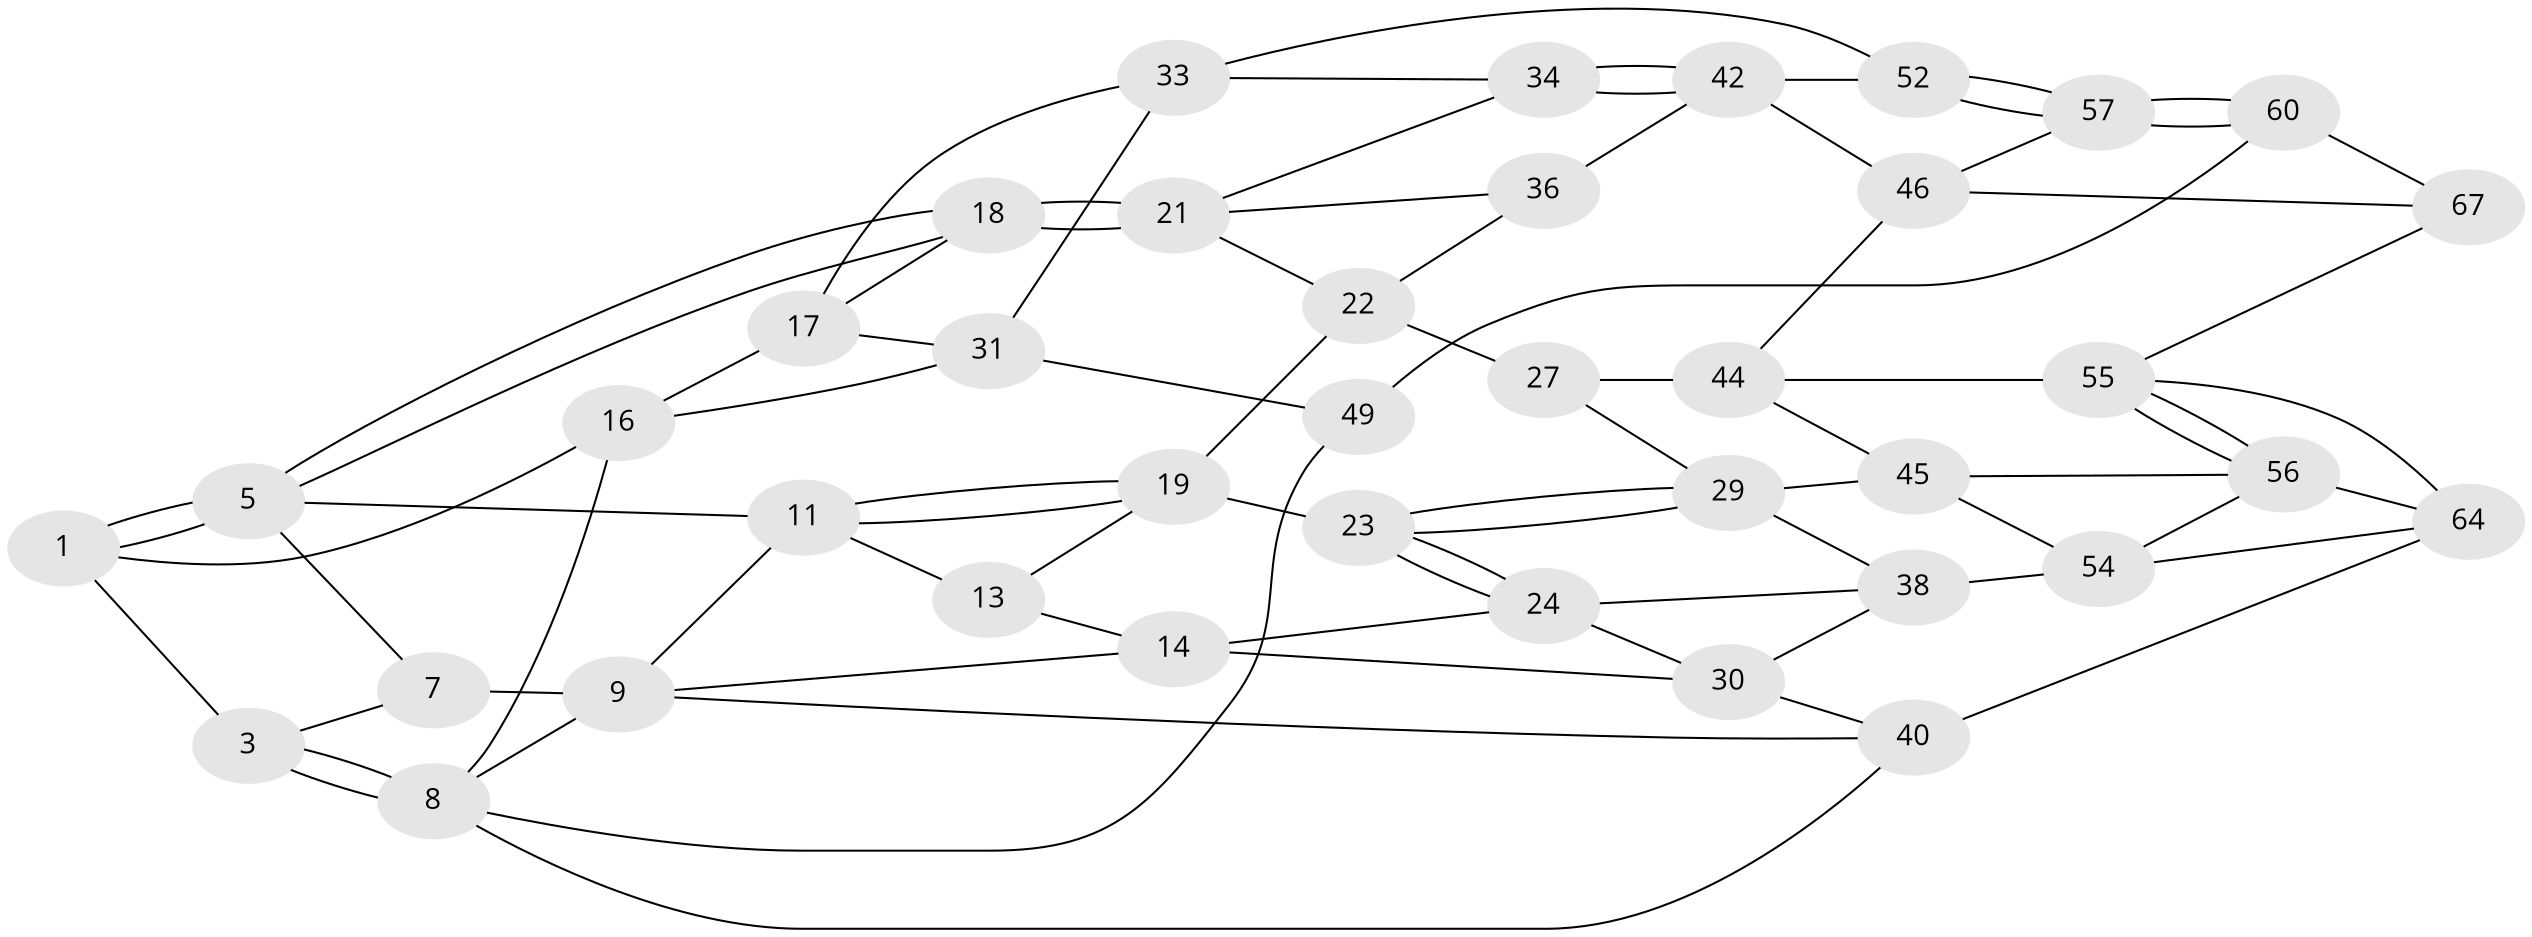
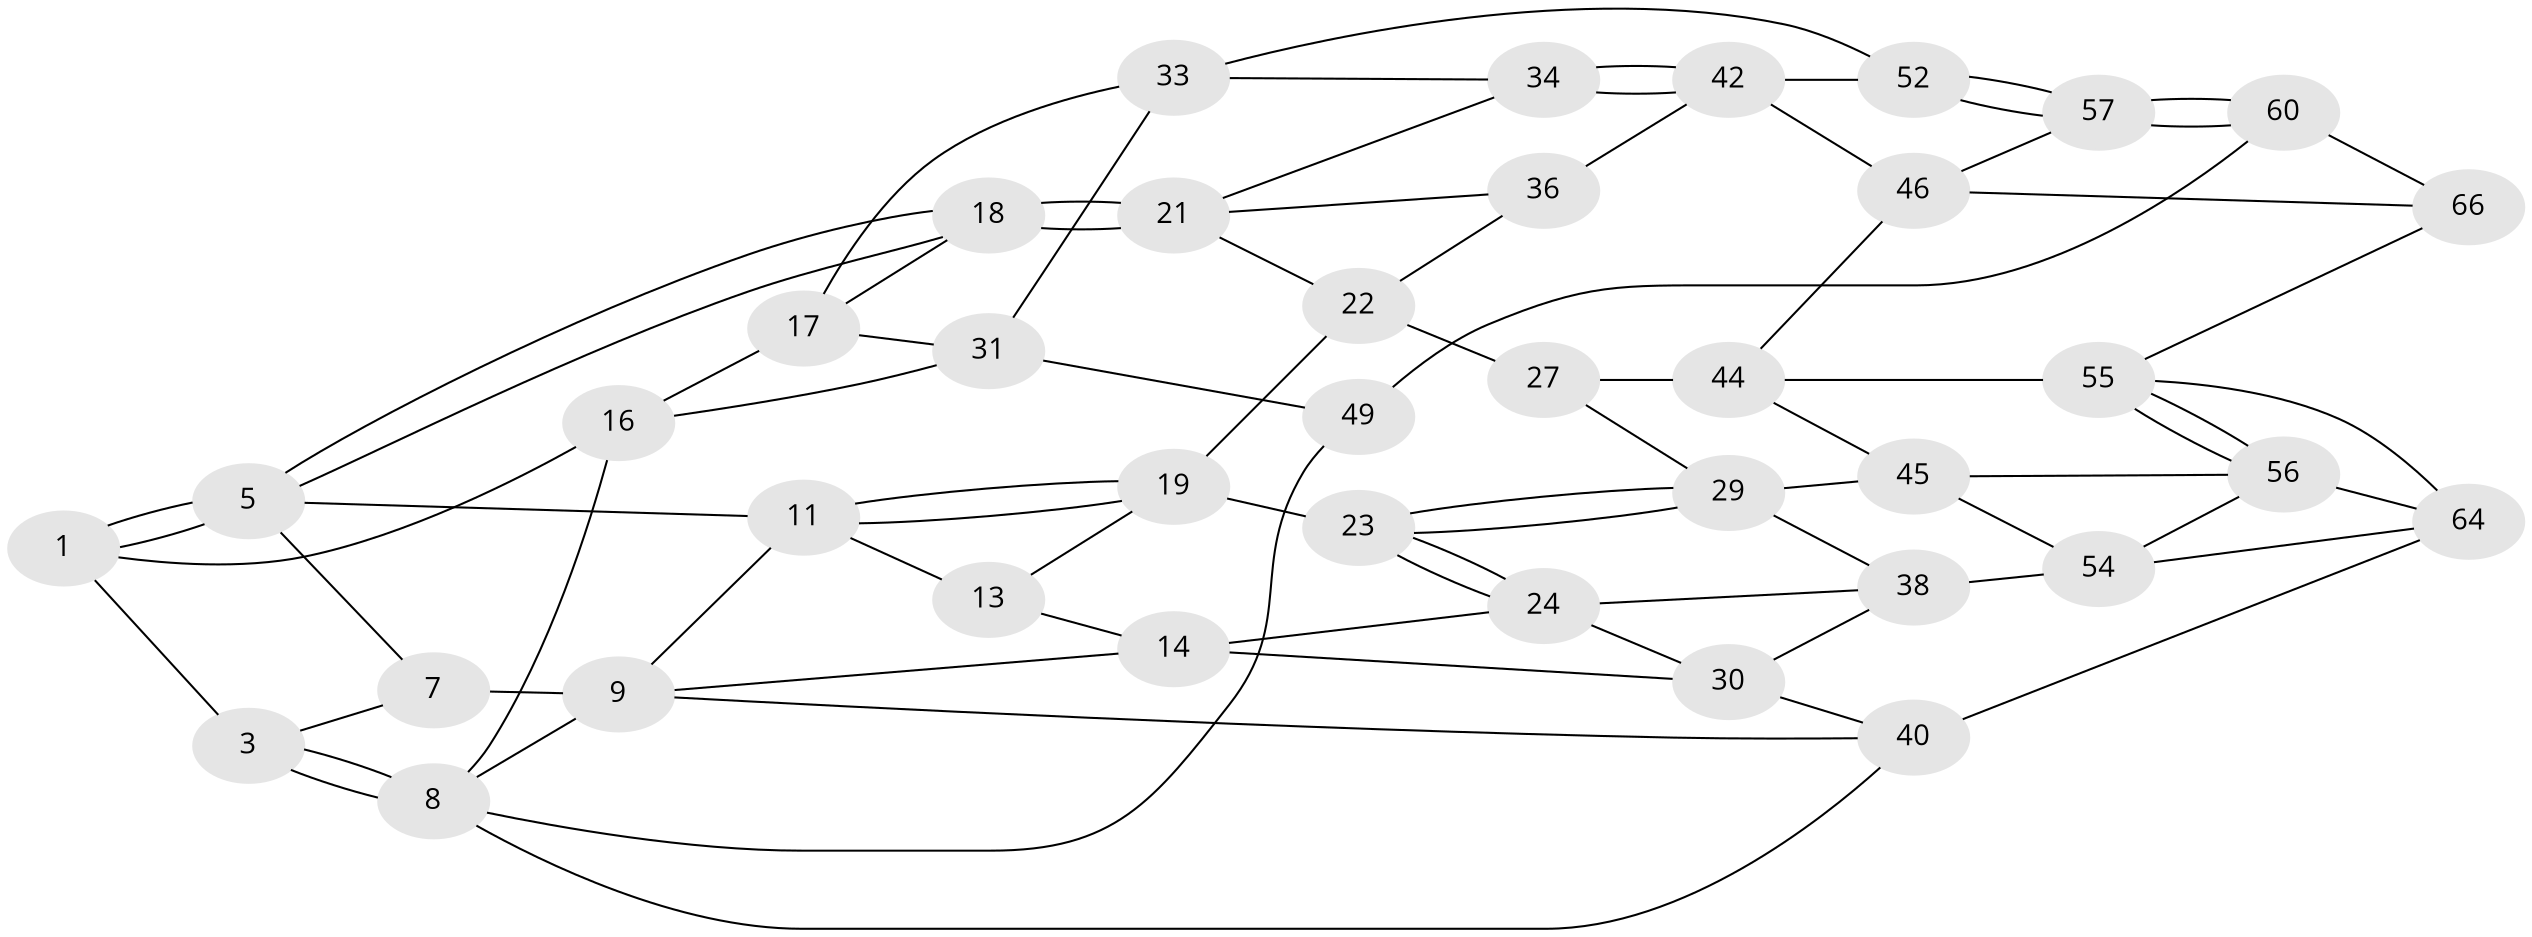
(2469, 207) -> (2469, 207)
